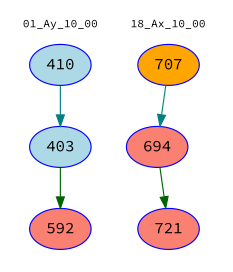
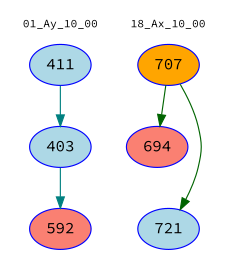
(60, 65) -> (60, 65)
(164, 100) -> (164, 100)
(60, 182) -> (60, 182)
(162, 182) -> (201, 141)
(169, 229) -> (169, 229)
